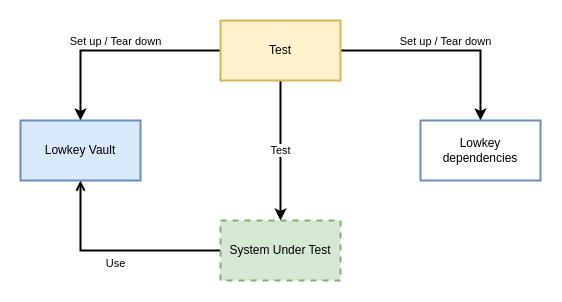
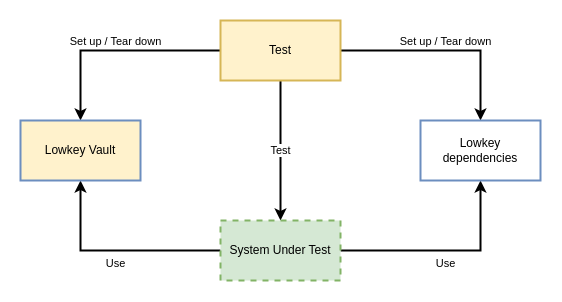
(81, 151) -> (81, 151)
(81, 189) -> (81, 191)
none -> (441, 251)
